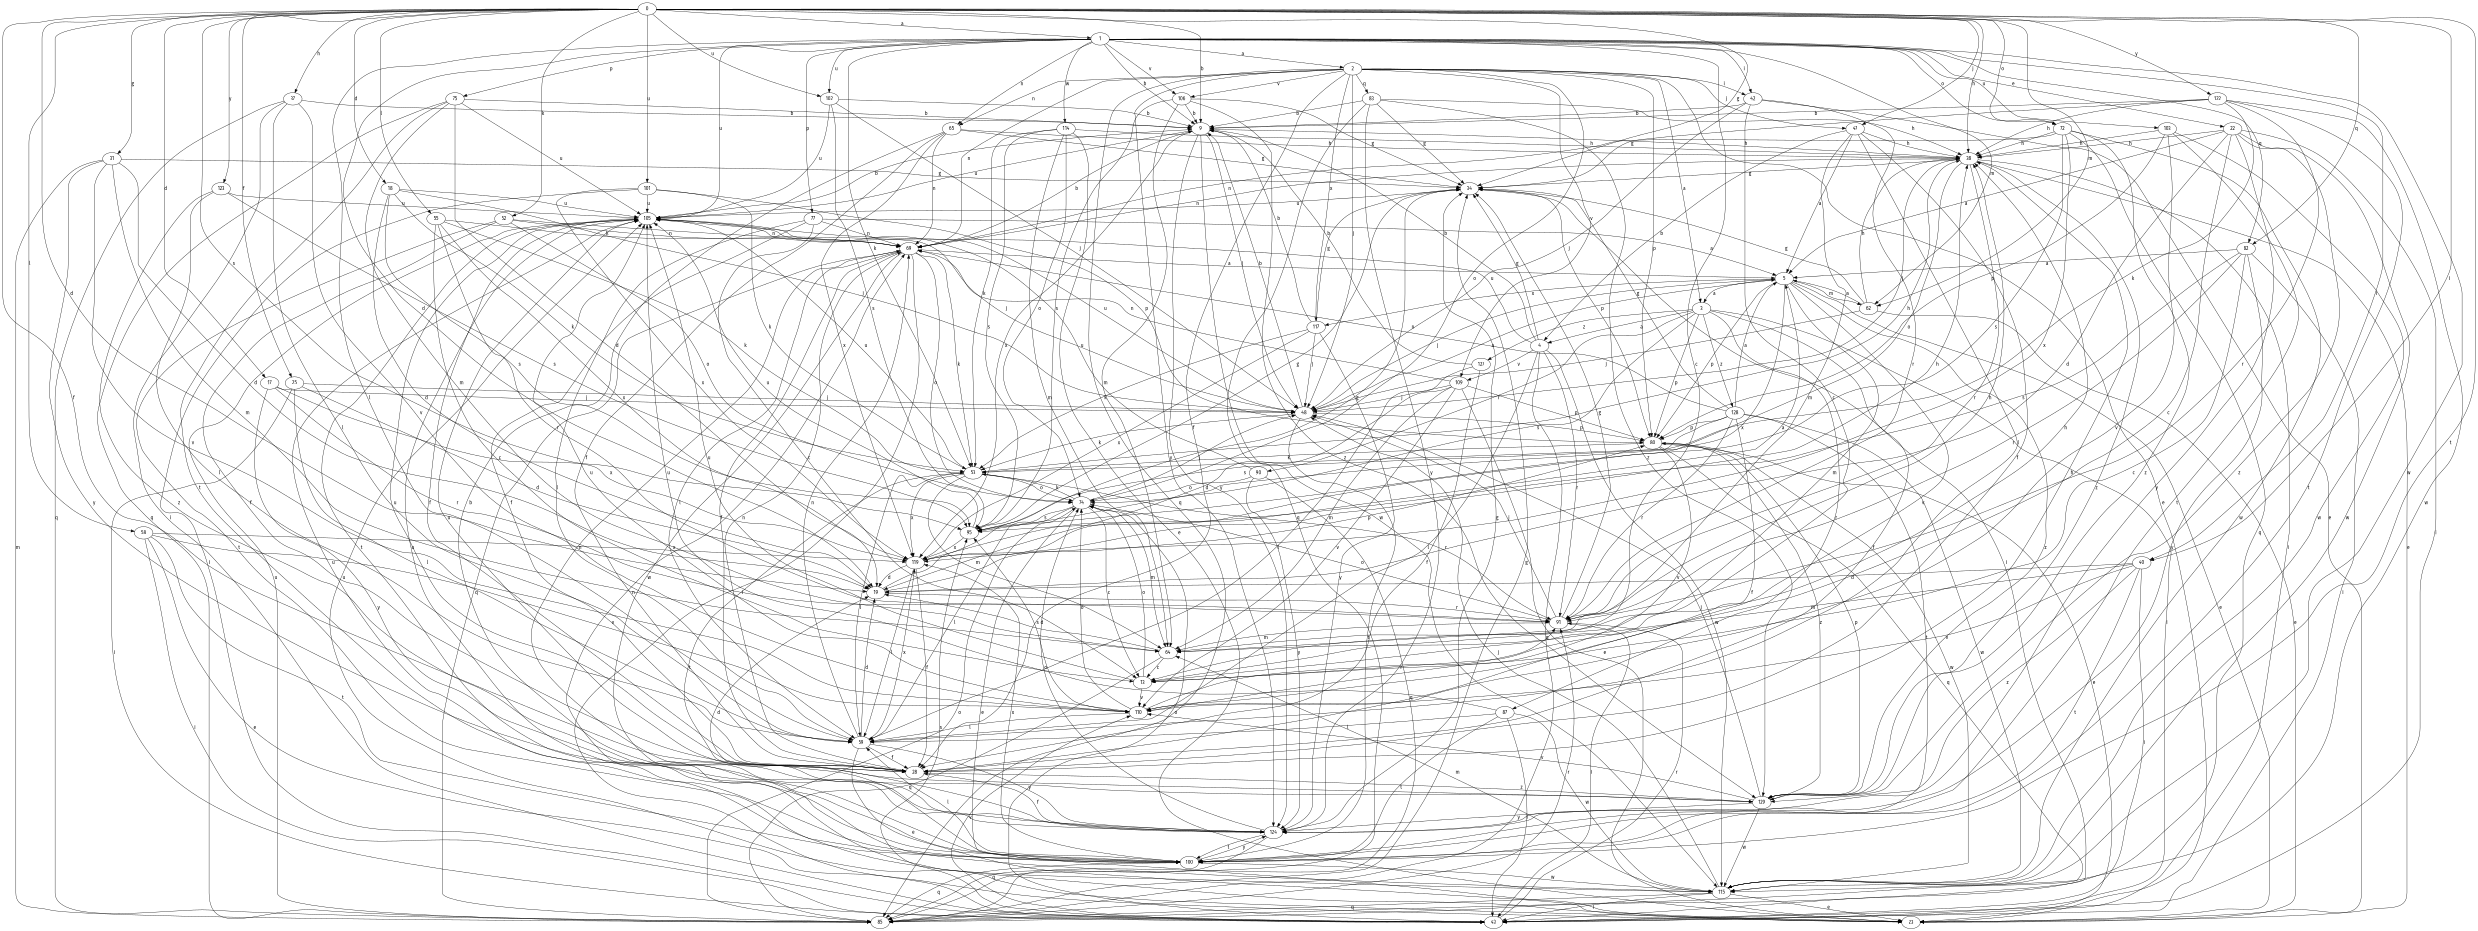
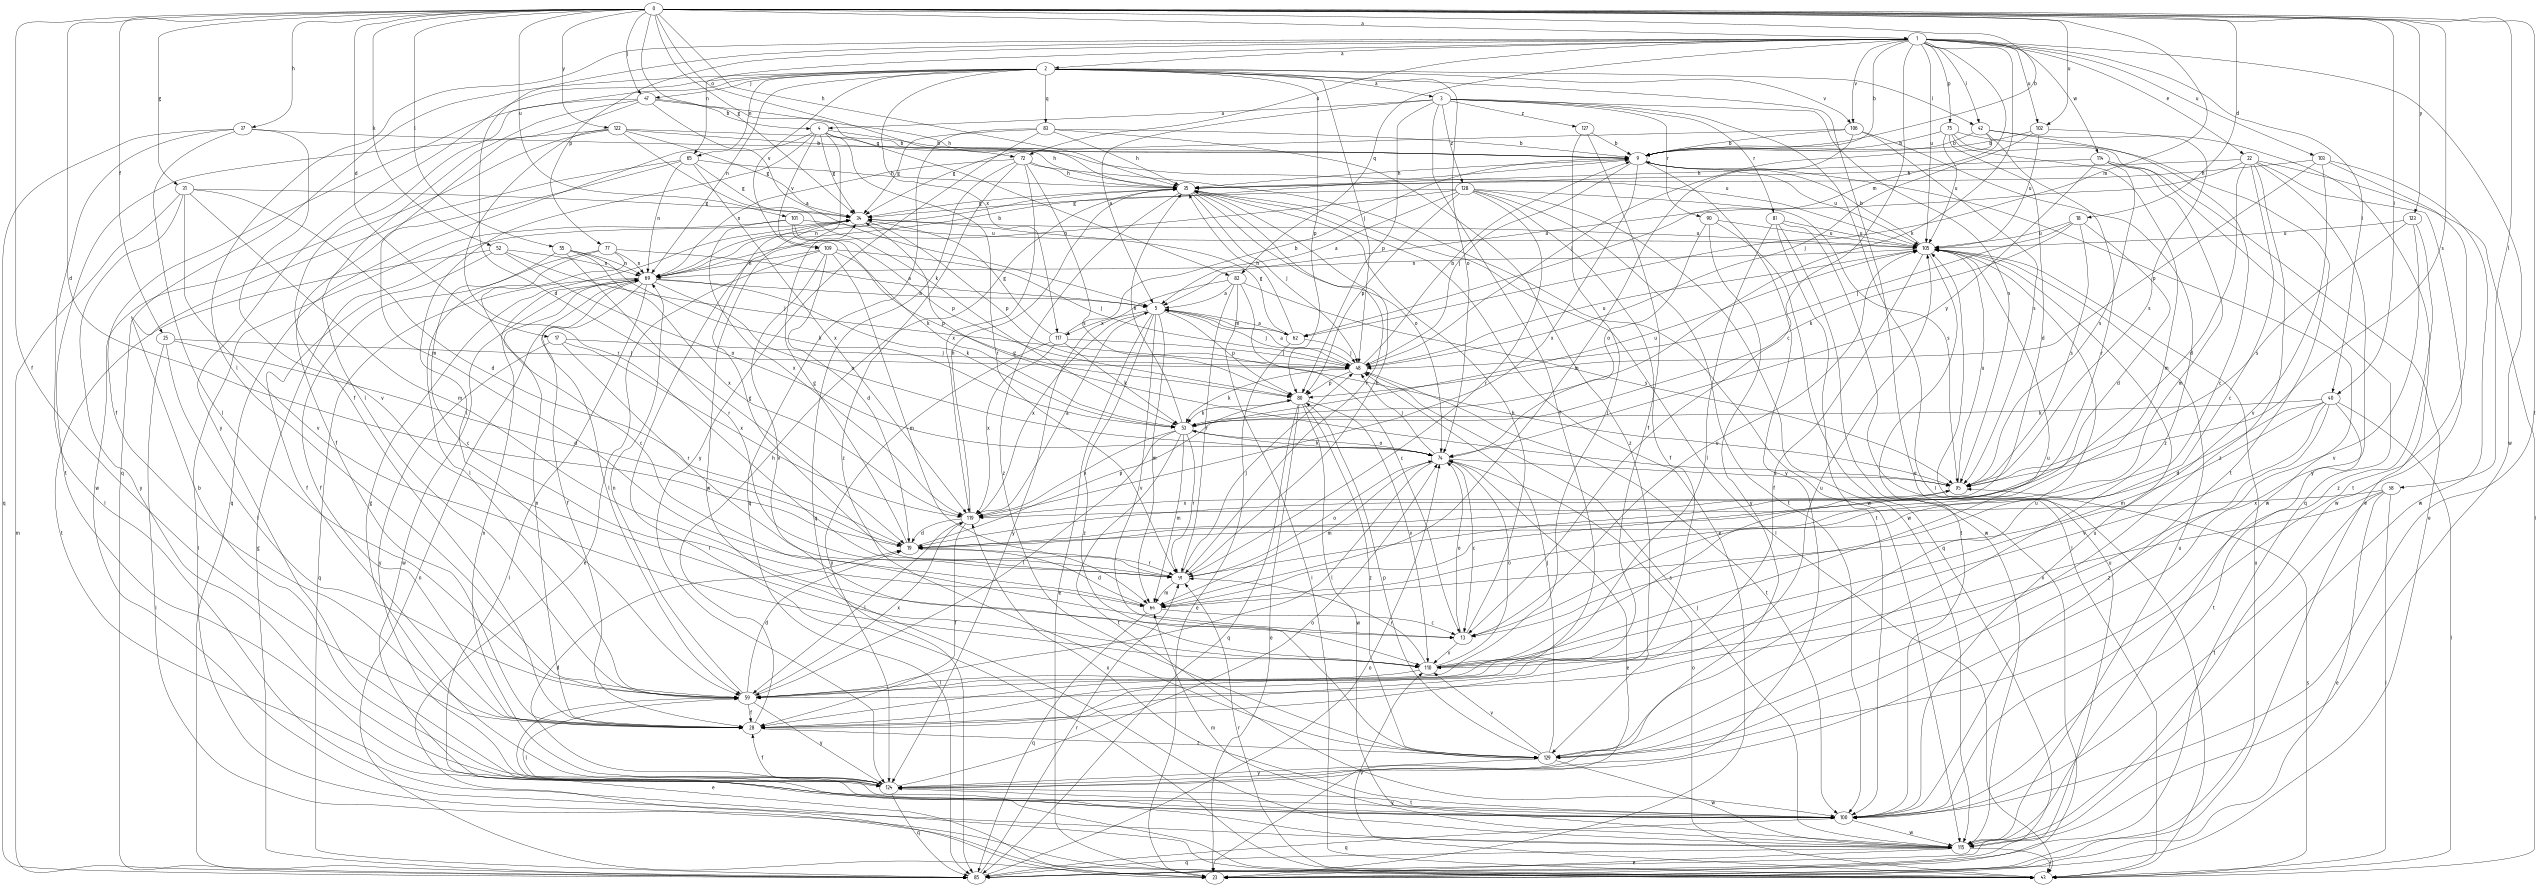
(1969, 159) -> (1186, 189)
(607, 234) -> (626, 264)
(989, 273) -> (1759, 414)
(1720, 288) -> (1189, 129)
(1040, 309) -> (1947, 309)
(219, 473) -> (2334, 458)
(1591, 761) -> none
